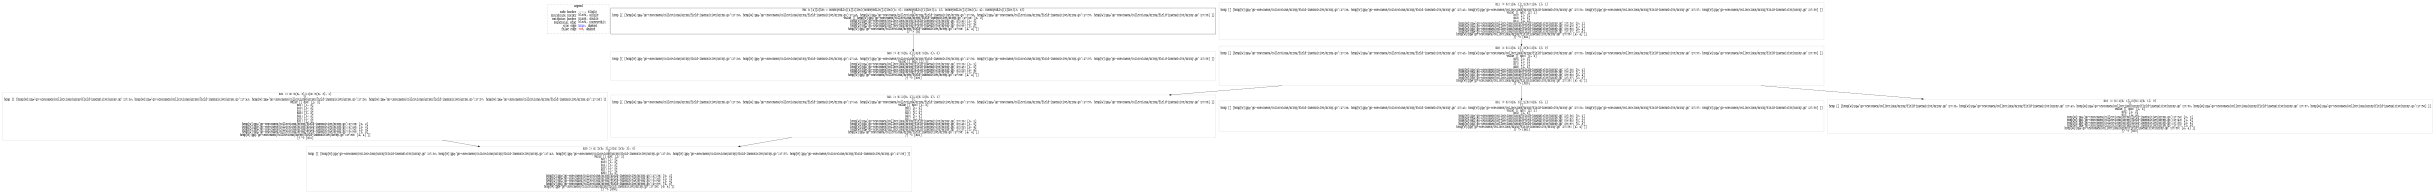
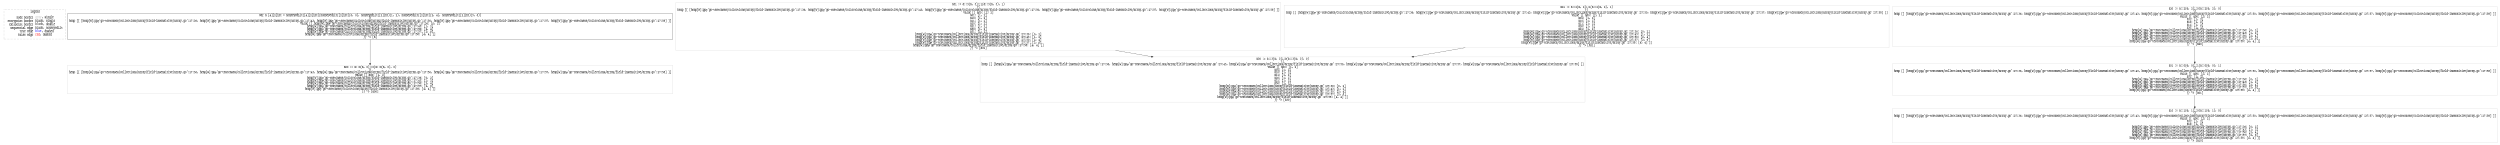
(1522, 21) -> none
(1227, 90) -> none
(1841, 92) -> (2195, 101)
